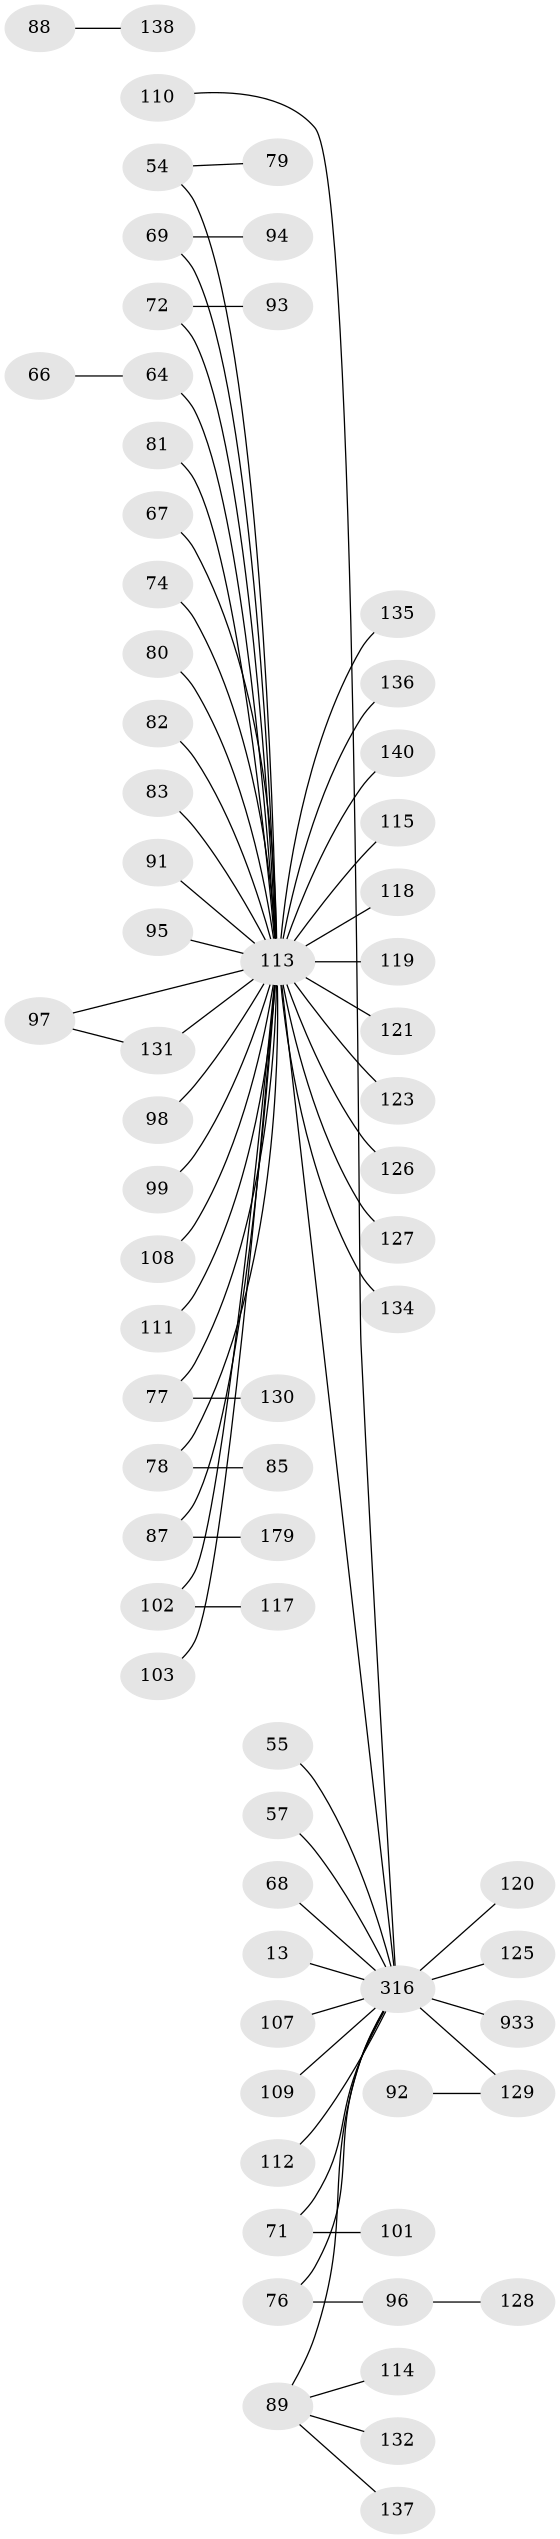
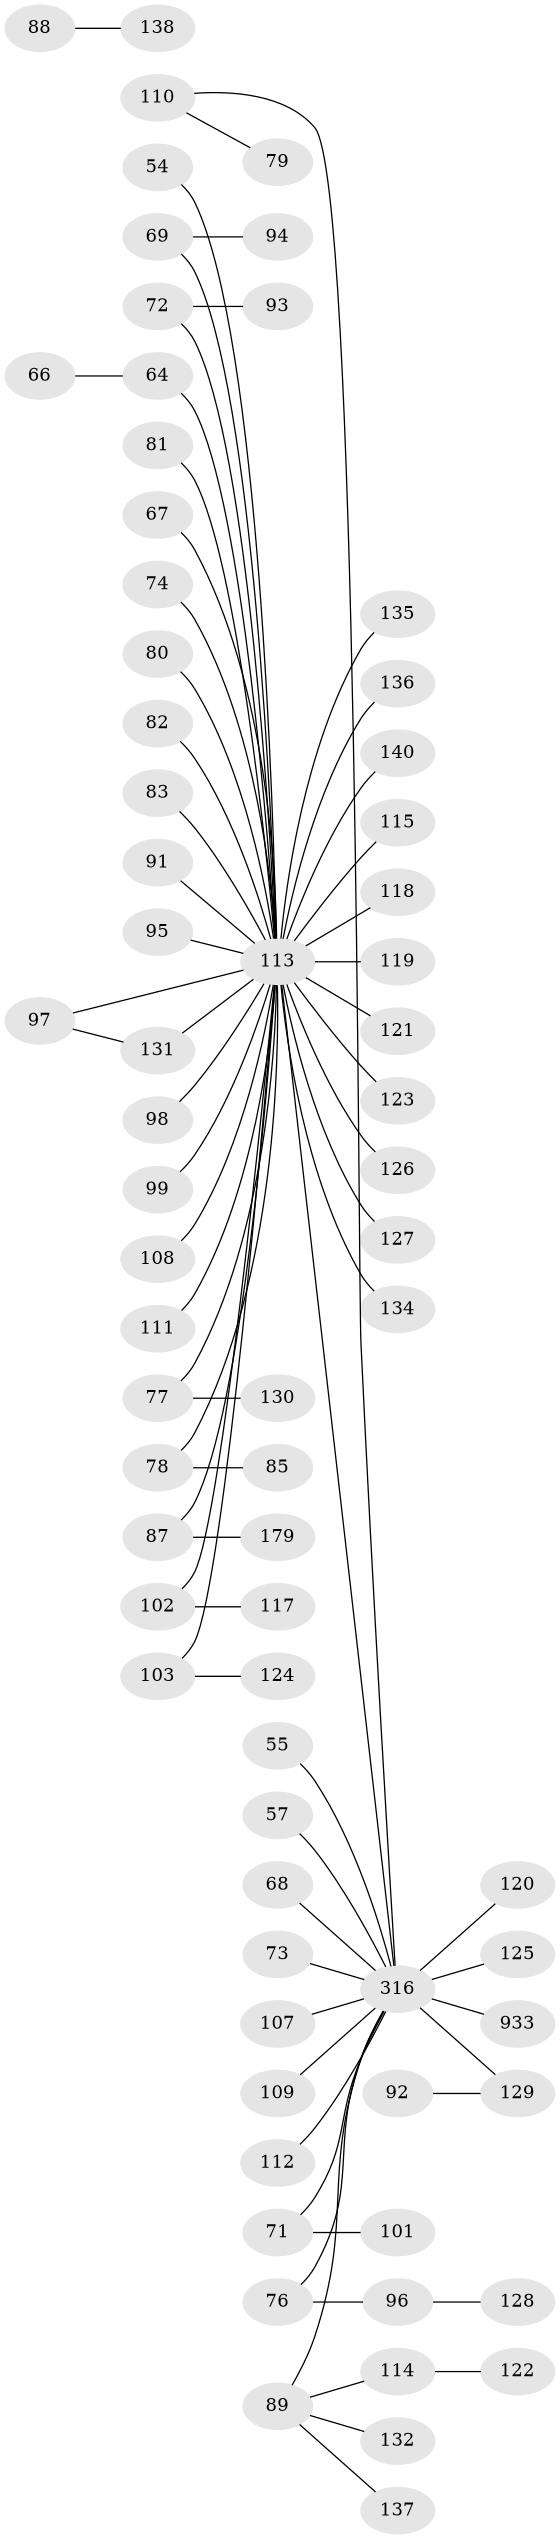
(218, 165) -> (218, 130)
none -> (278, 1676)
(278, 1954) -> (278, 1954)
none -> (518, 2372)
